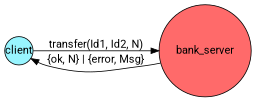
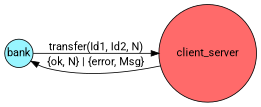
(19, 51) -> (19, 53)
(205, 51) -> (208, 53)
